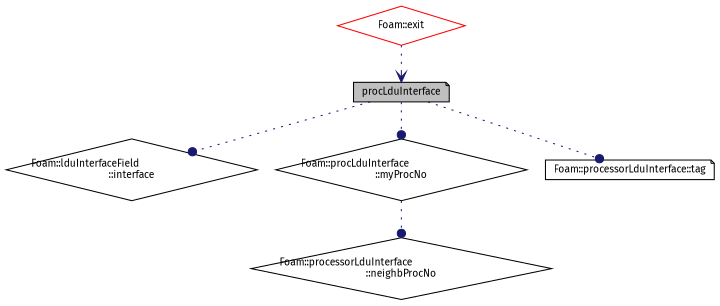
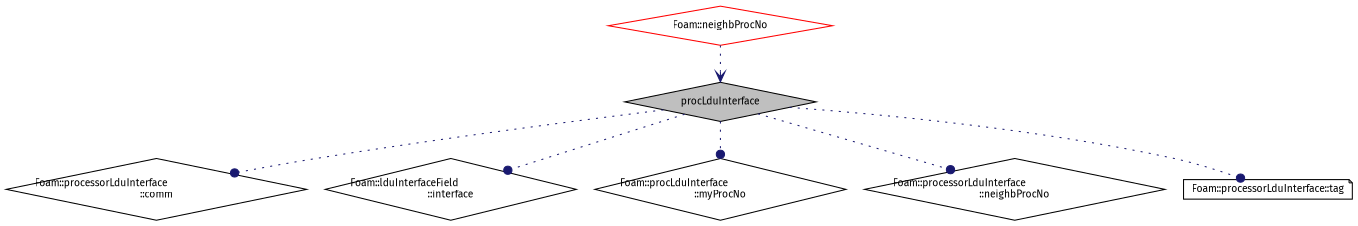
(401, 26) -> (720, 26)
(401, 92) -> (720, 102)
none -> (156, 189)
(401, 215) -> (852, 141)
